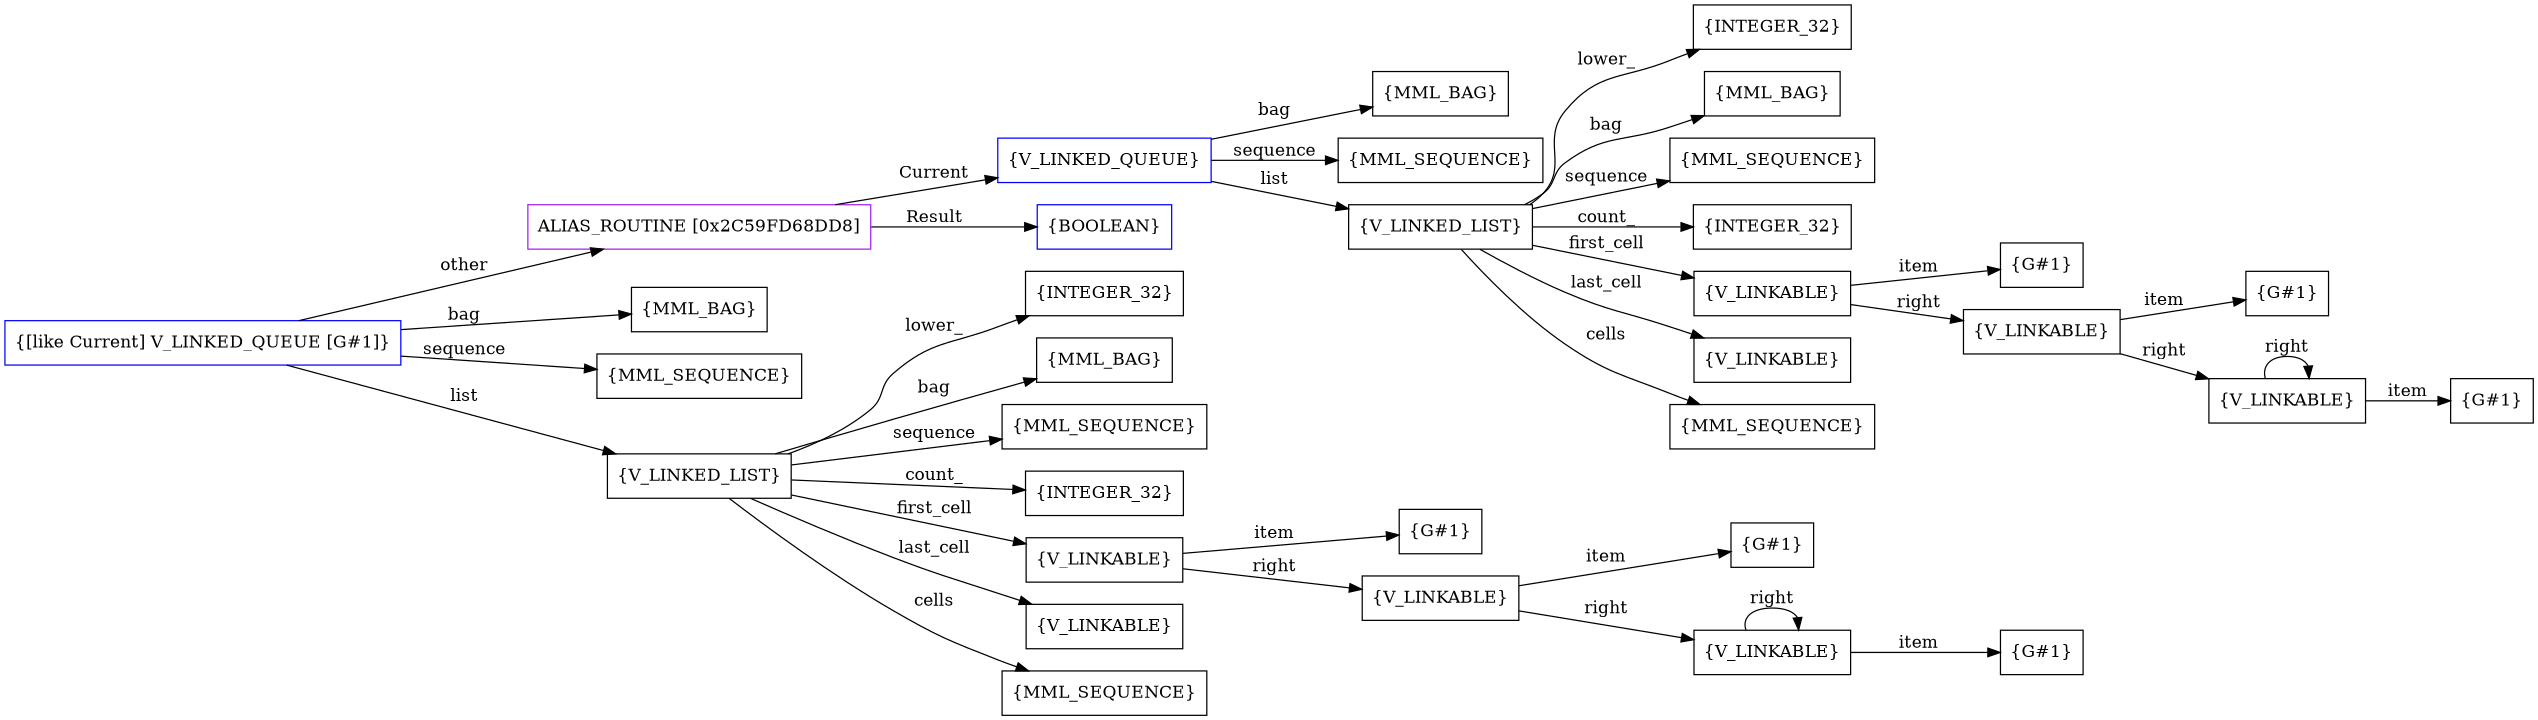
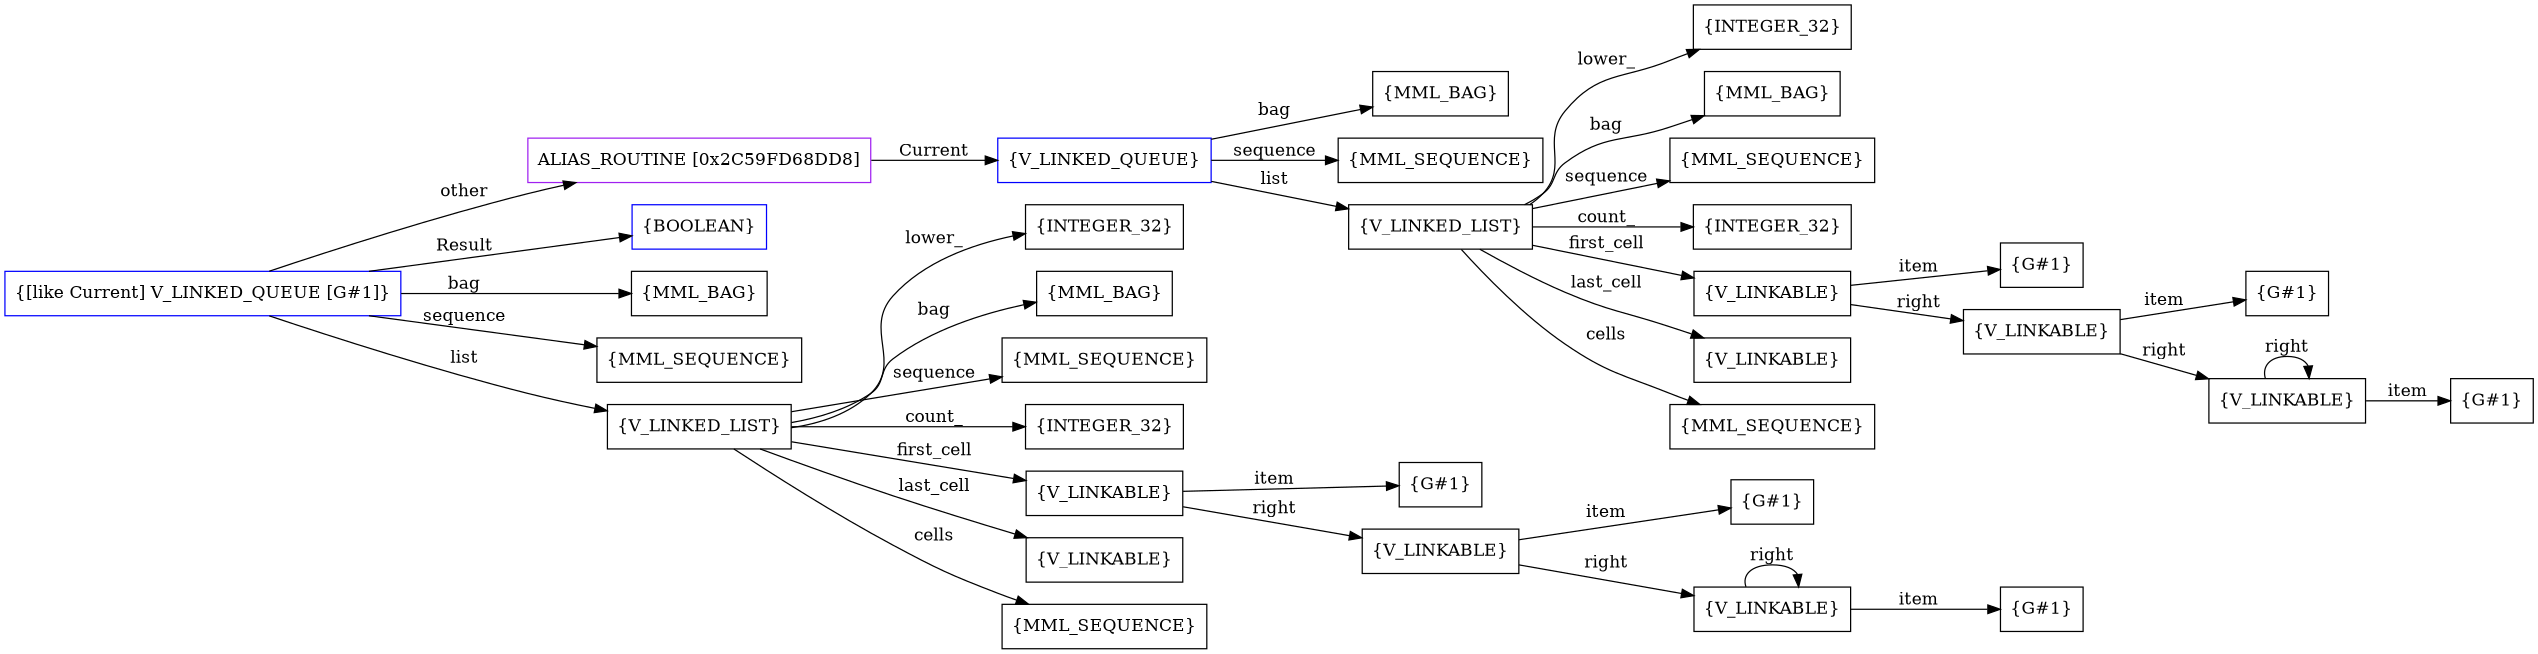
(948, 227) -> (494, 254)
